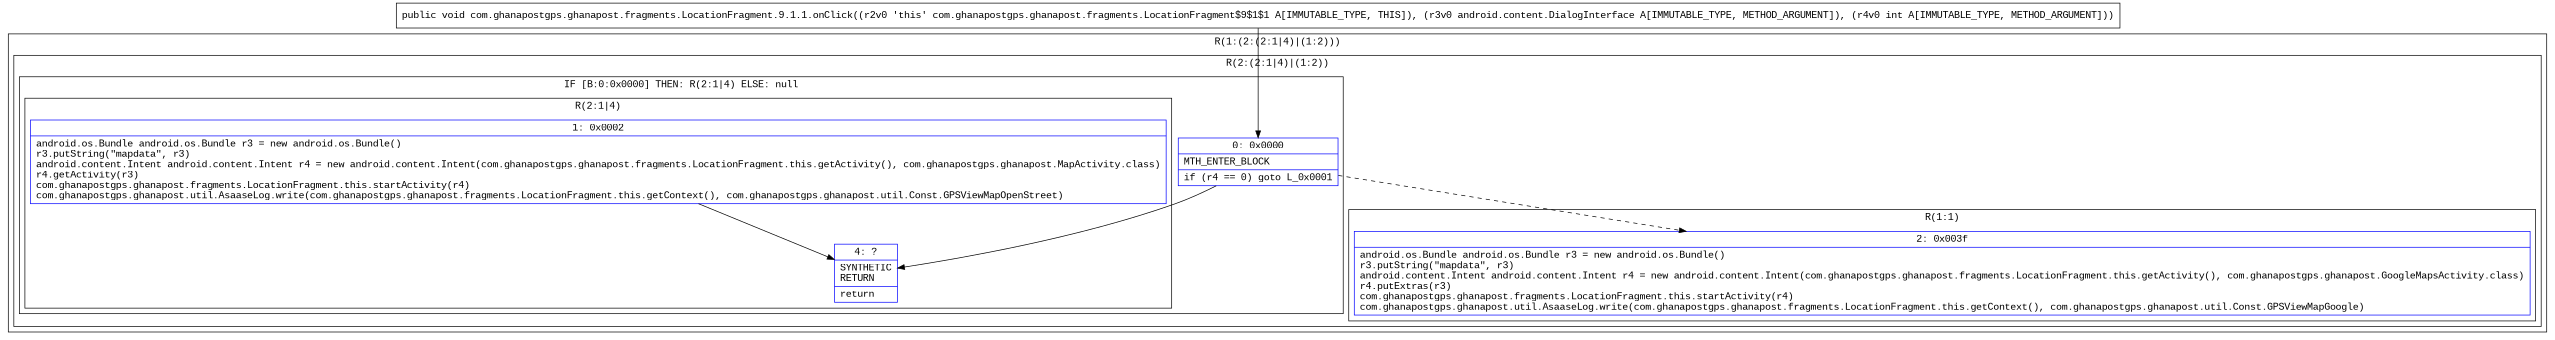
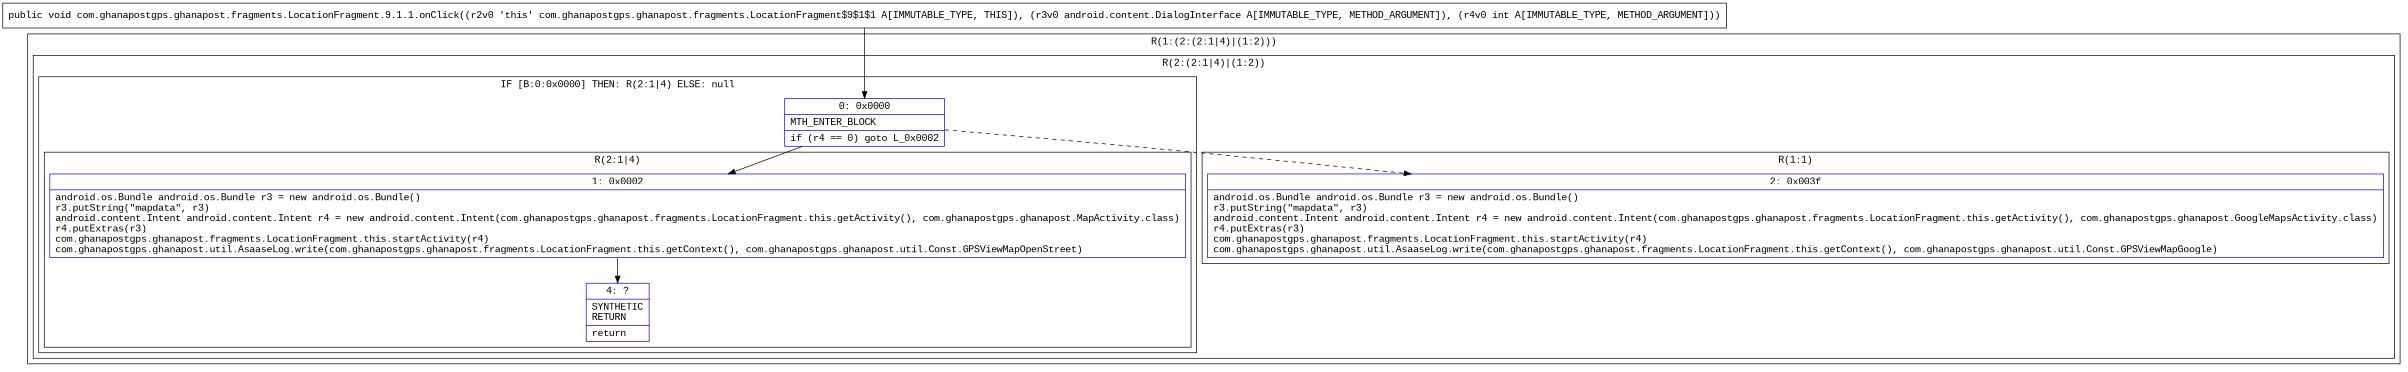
(87, 175) -> (101, 229)
(1258, 177) -> (865, 138)
(1063, 236) -> (769, 159)
